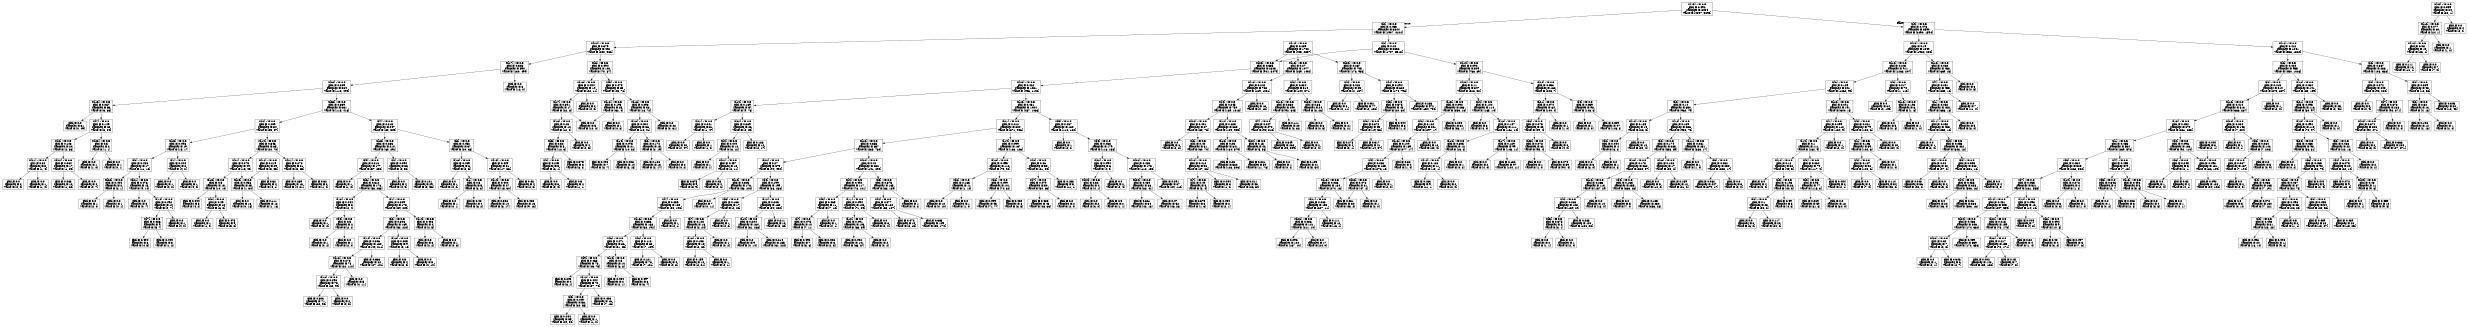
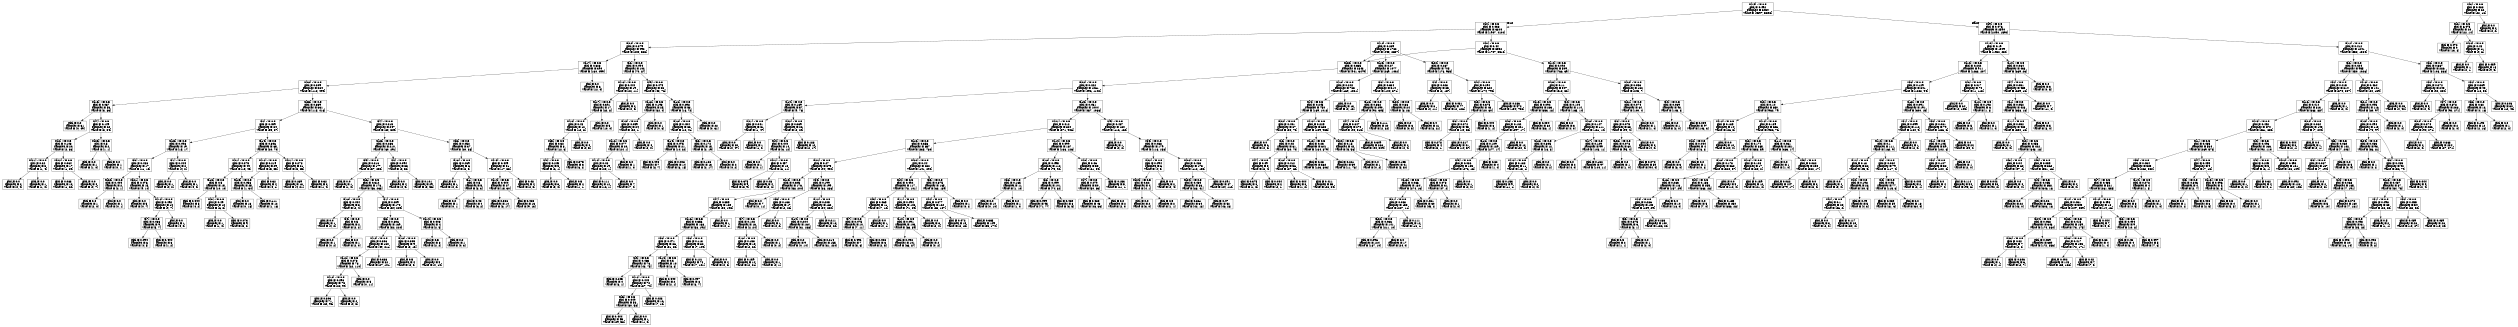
(600, 116) -> (643, 116)
(2322, 135) -> (2385, 144)
(1198, 174) -> (1274, 155)
